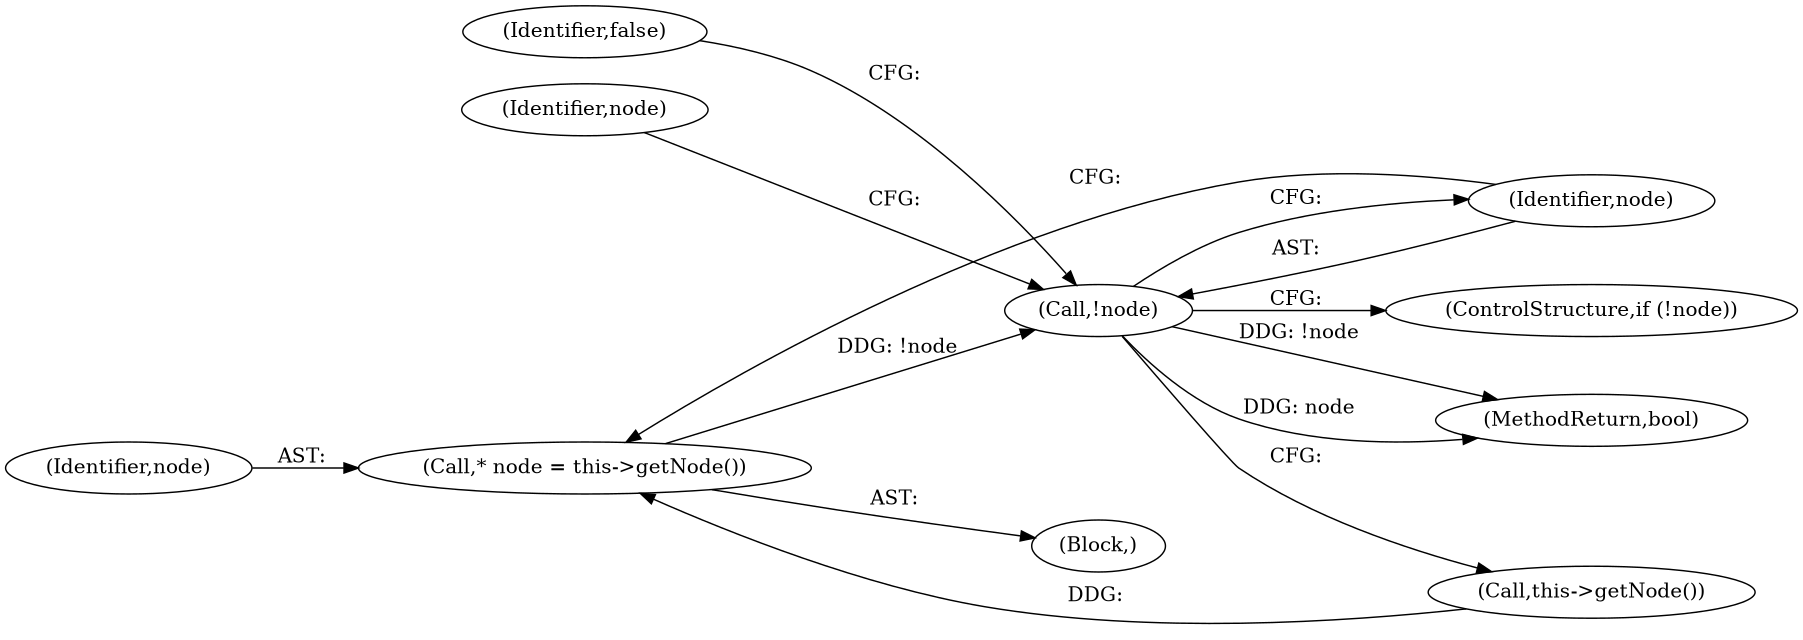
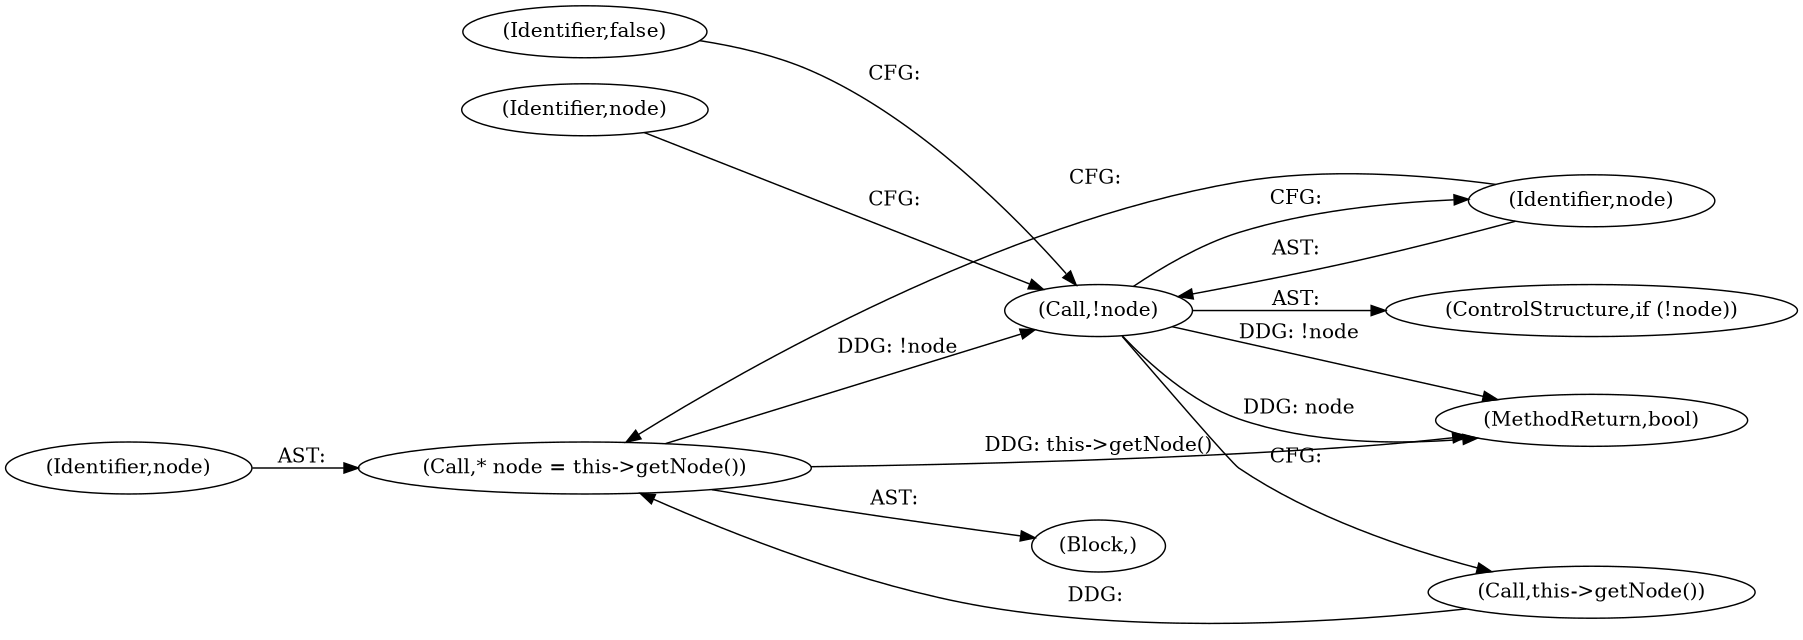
(1299, 300) -> (1299, 300)
none -> (1132, 458)
